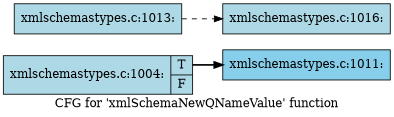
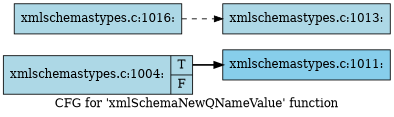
(198, 19) -> (198, 19)
